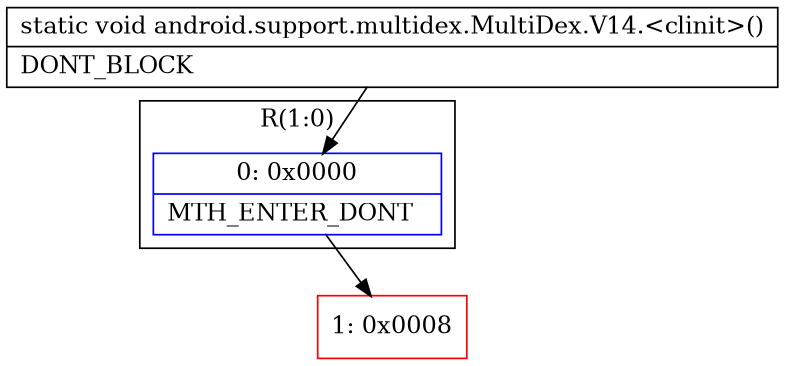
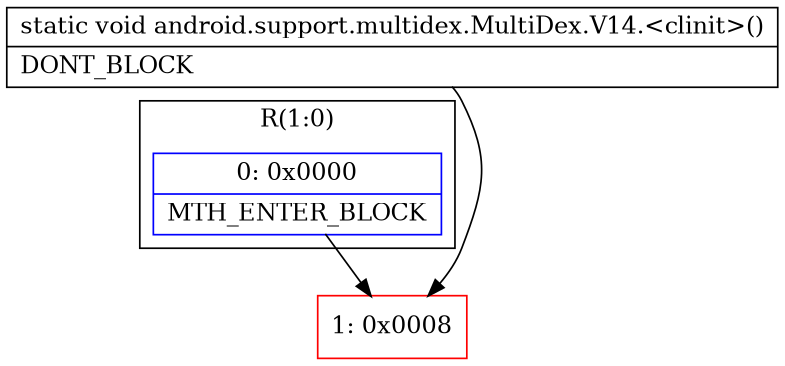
(350, 113) -> (480, 186)
(290, 214) -> (297, 214)
